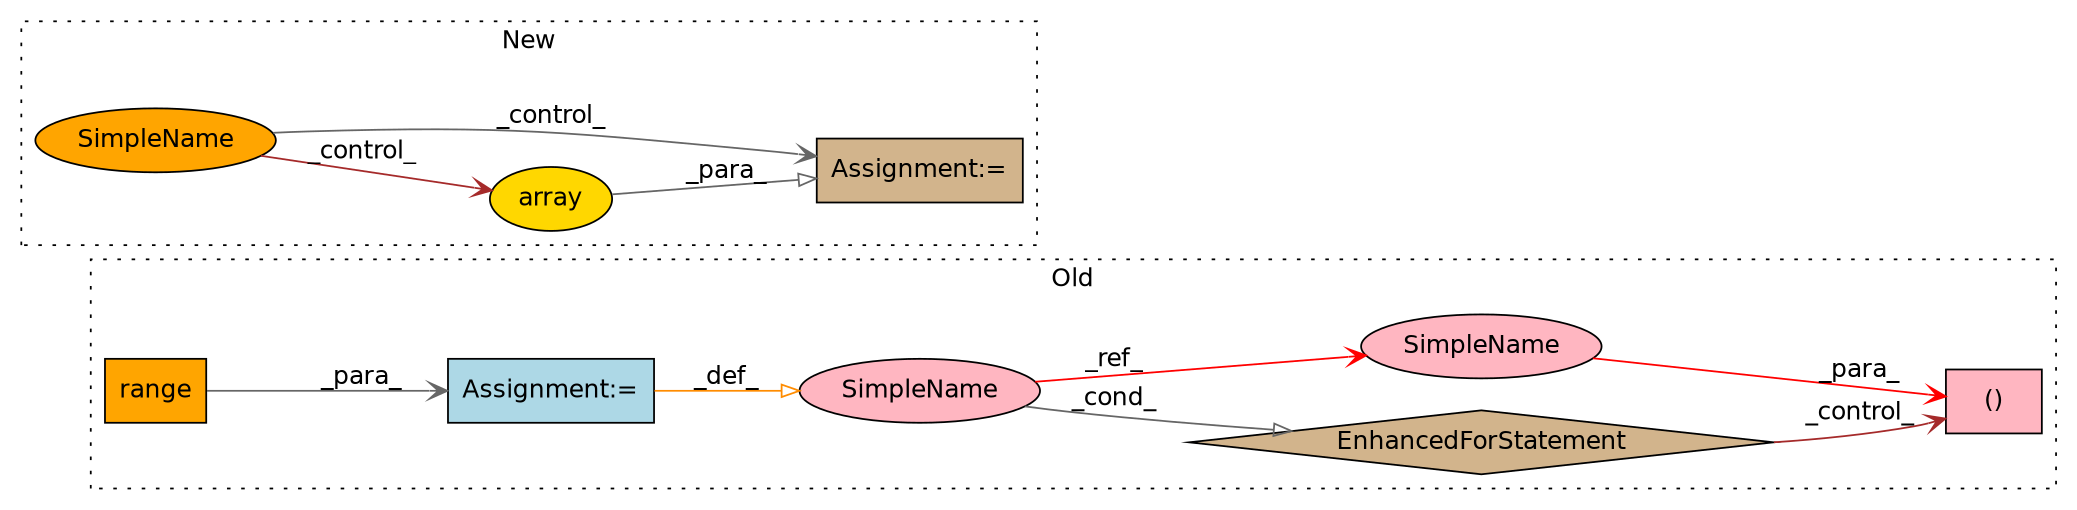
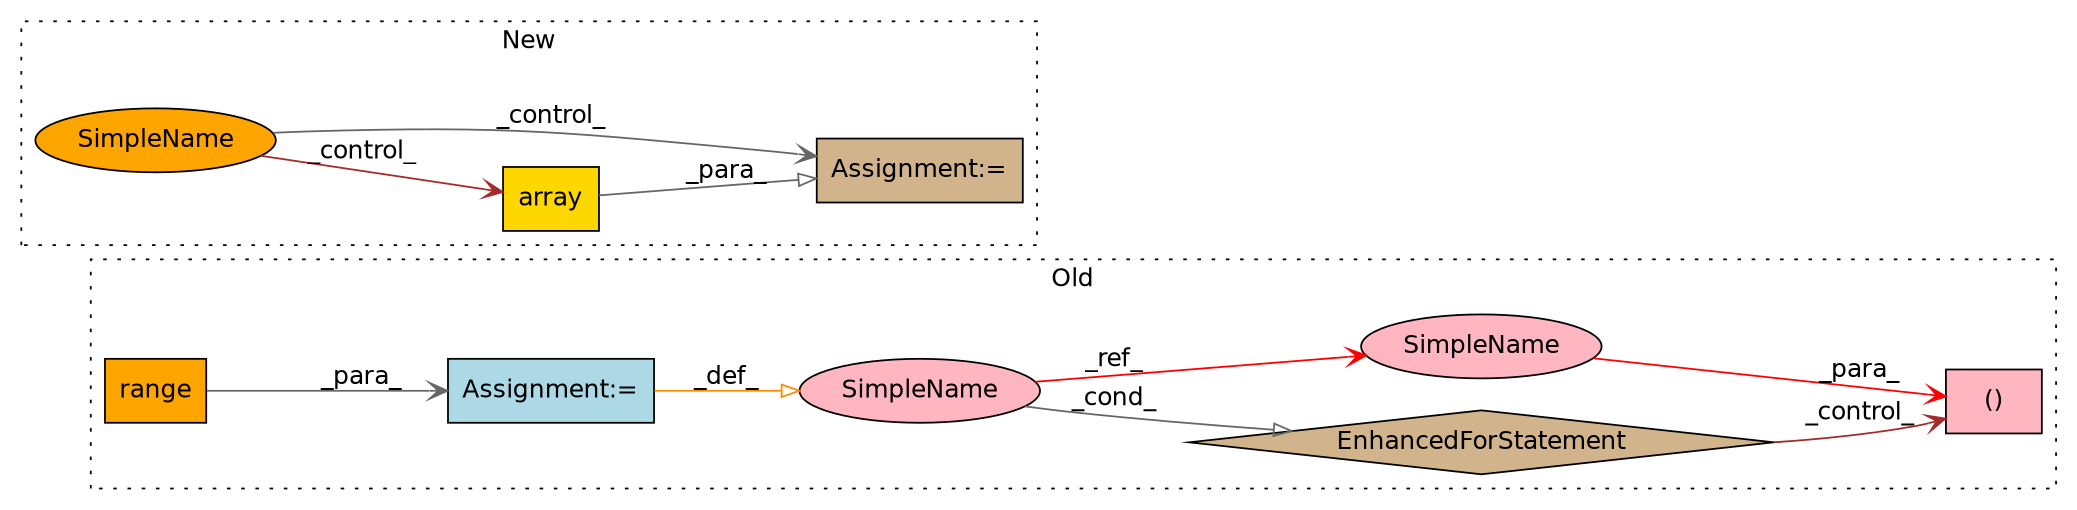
(551, 199) -> (551, 199)
